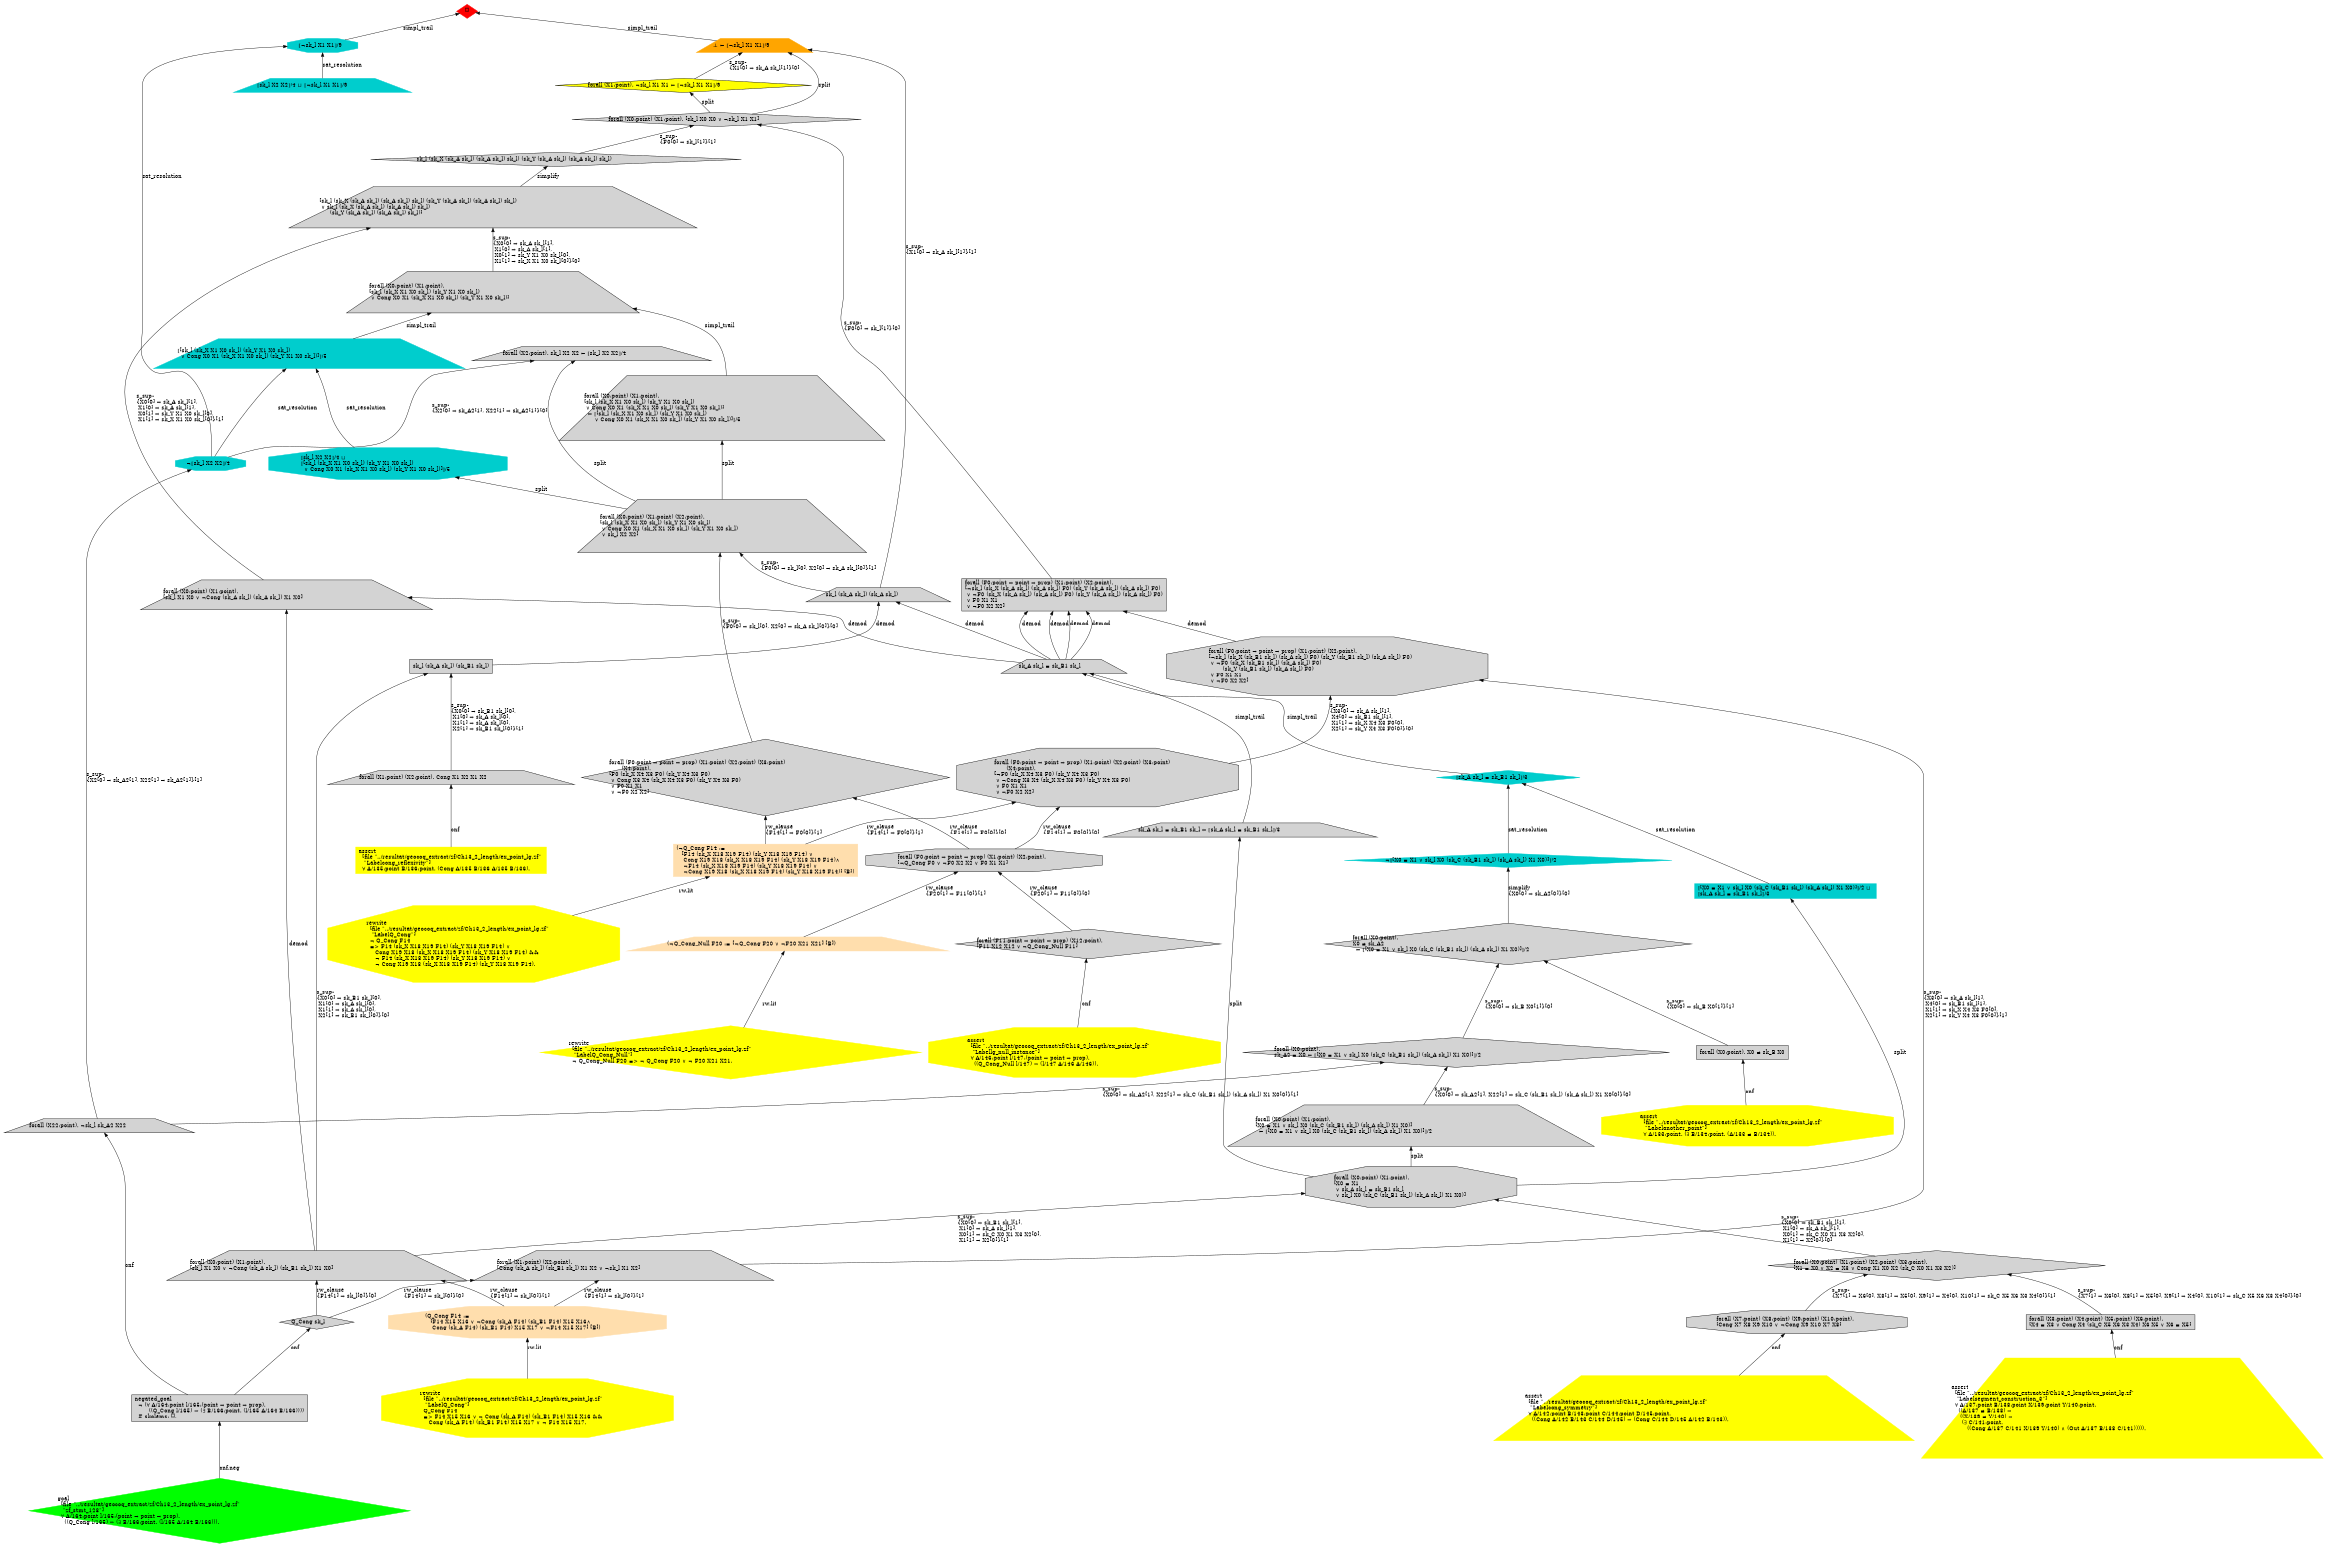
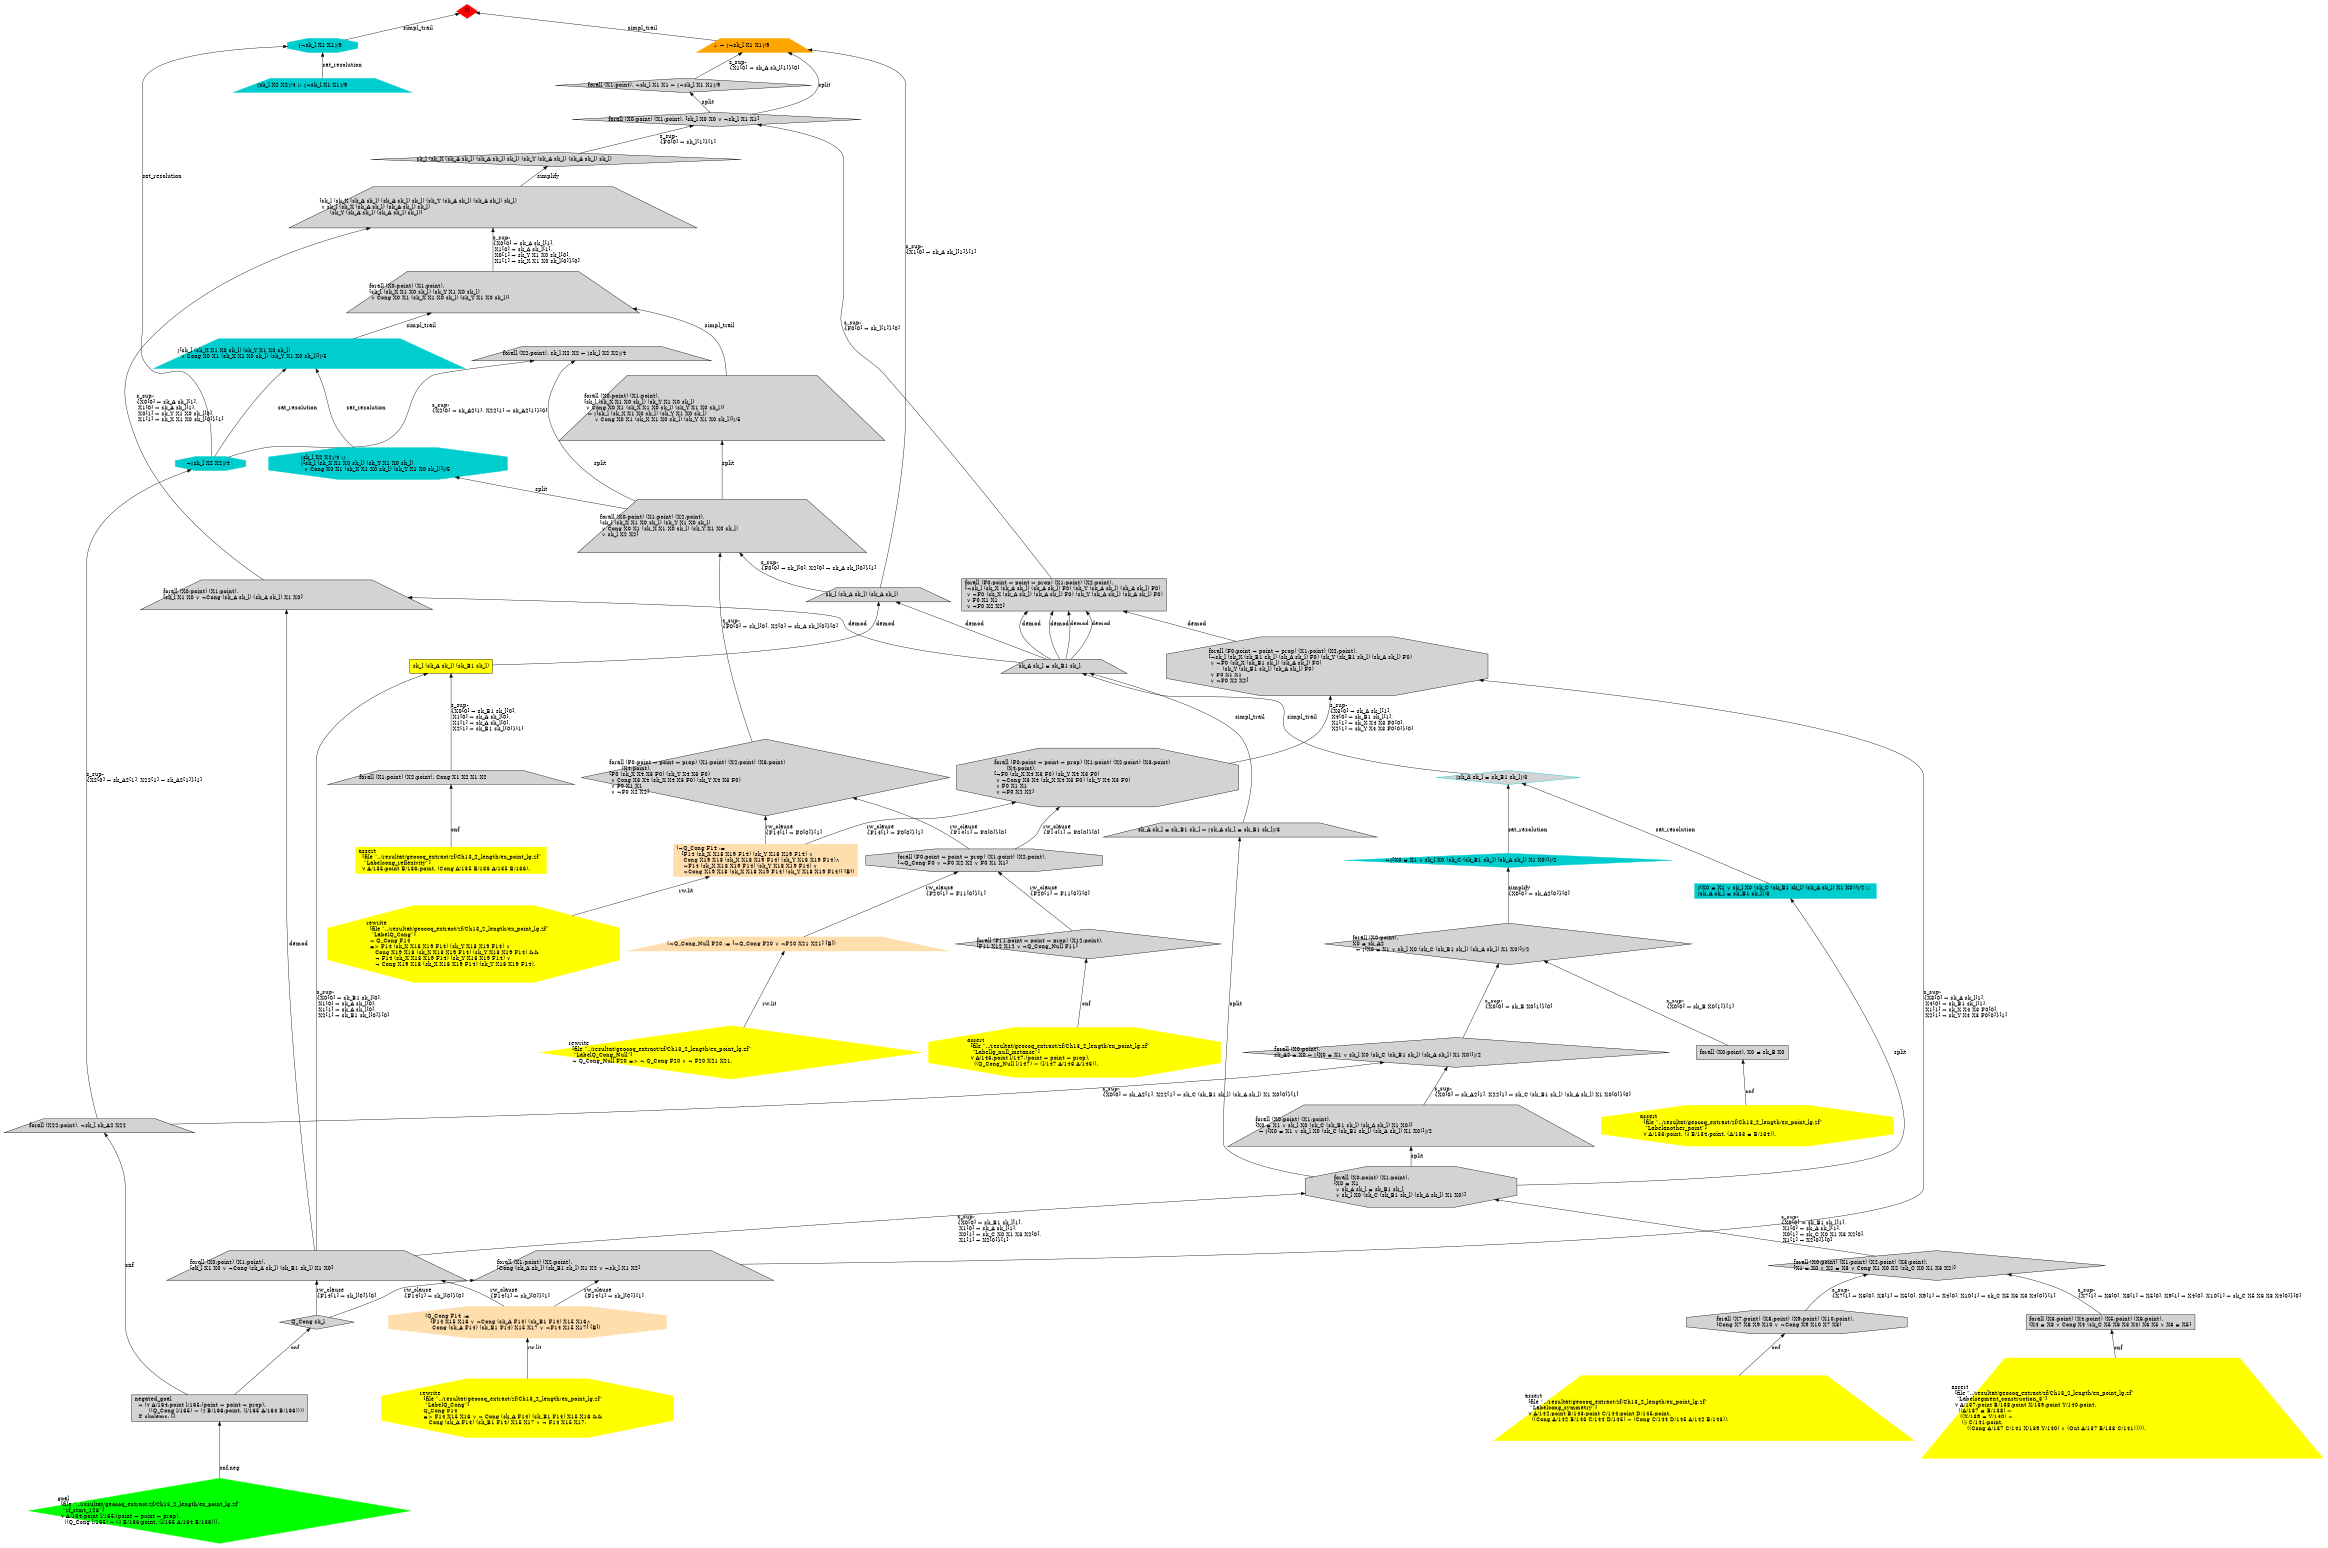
(683, 85) -> (683, 85)
(451, 666) -> (451, 666)
(1508, 777) -> (1508, 777)
